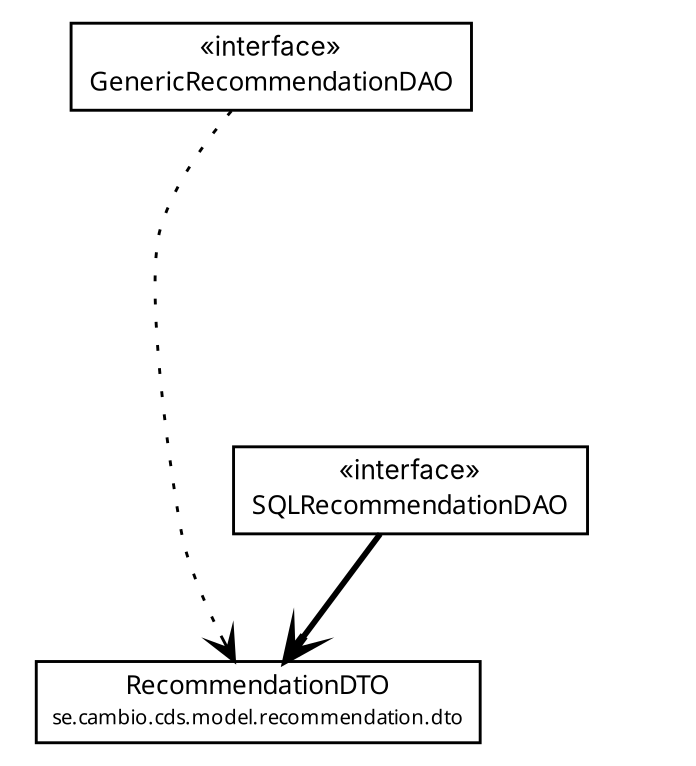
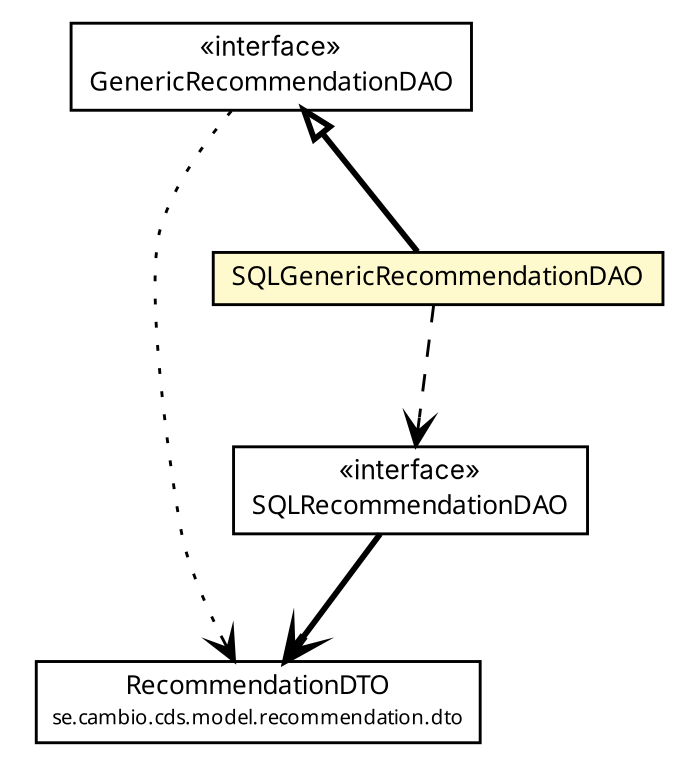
none -> (437, 279)
